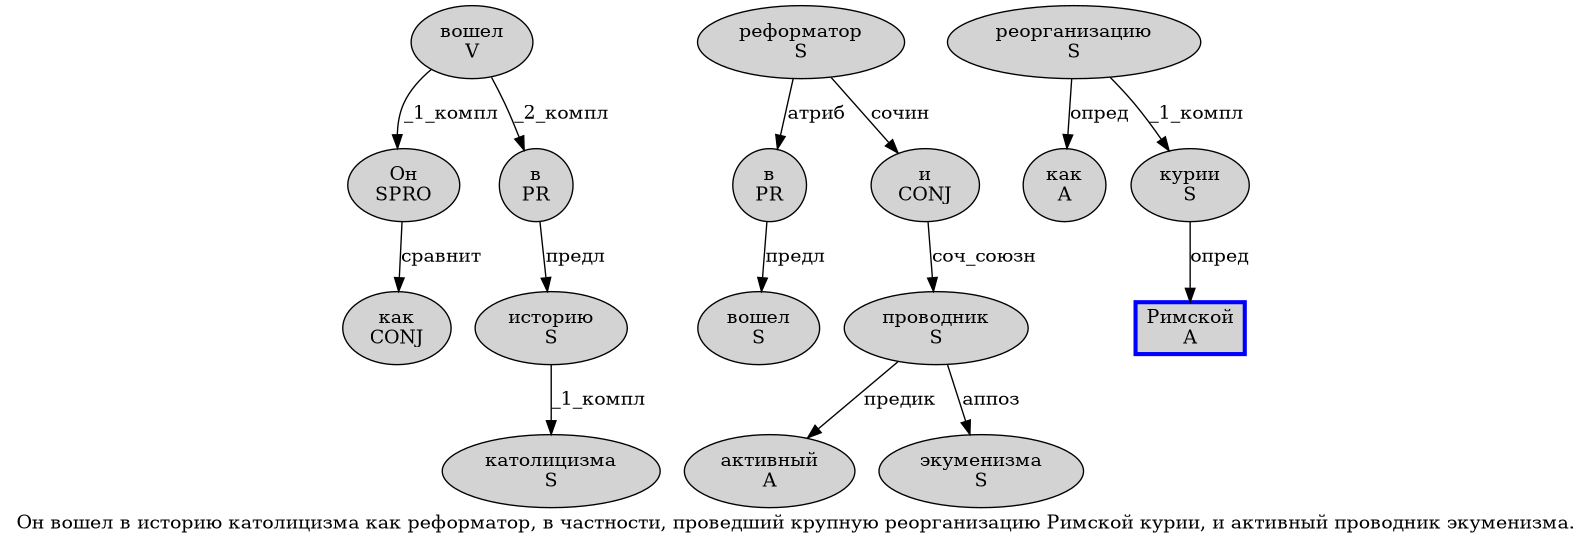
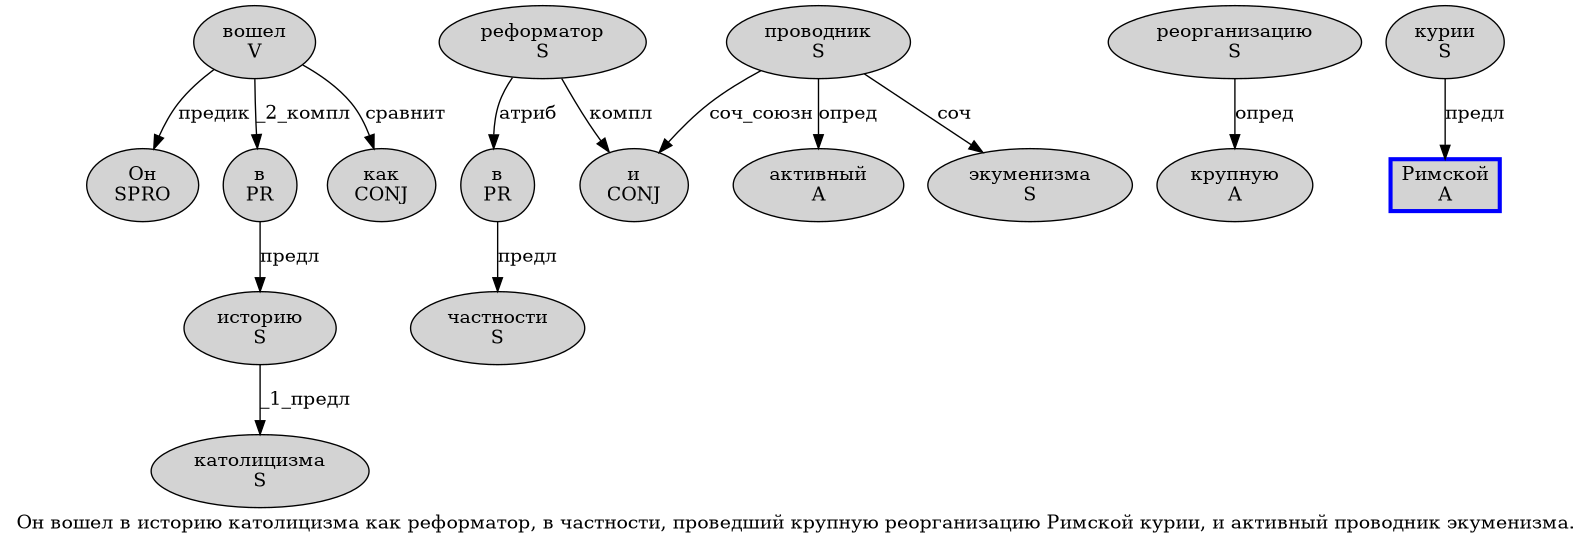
(1137, 107) -> none
(452, 114) -> (214, 114)
(900, 114) -> (621, 114)
(1065, 185) -> (1235, 185)
(401, 250) -> (343, 94)
(930, 250) -> (711, 102)
(1220, 257) -> (1475, 114)
(759, 328) -> (498, 328)
(599, 400) -> (306, 400)
(900, 400) -> (848, 114)
(992, 400) -> (954, 114)
